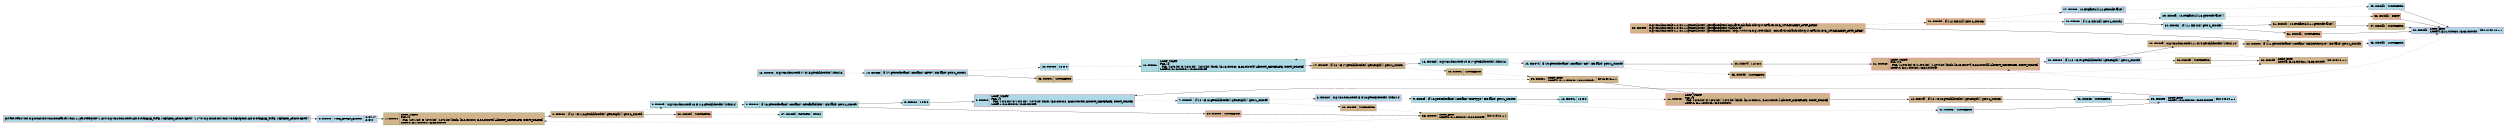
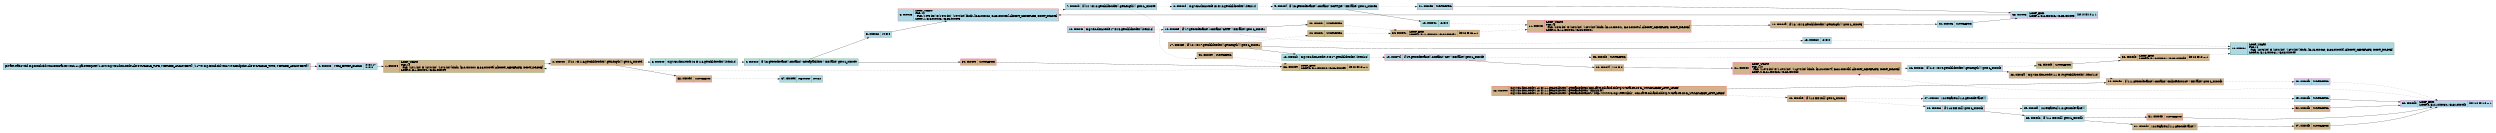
(2395, 16) -> (2321, 108)
(1308, 66) -> (1745, 49)
(1639, 87) -> (1502, 31)
